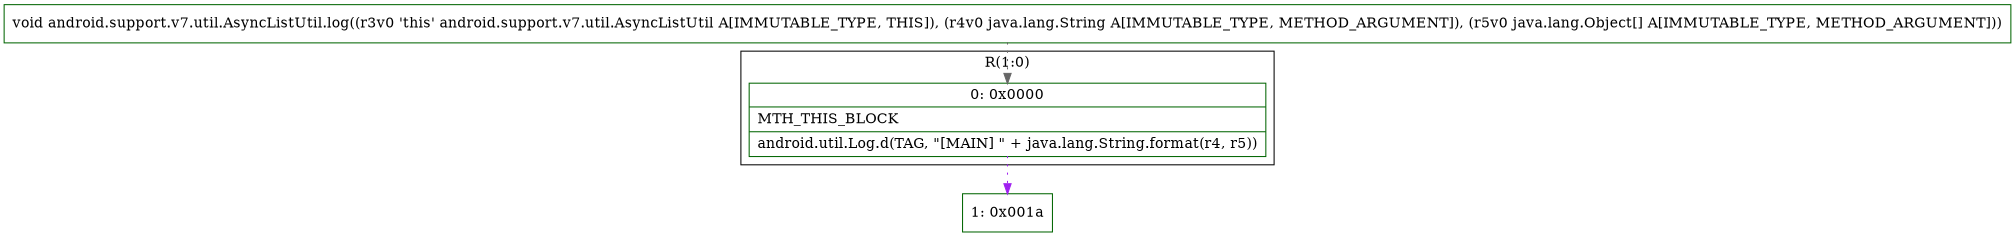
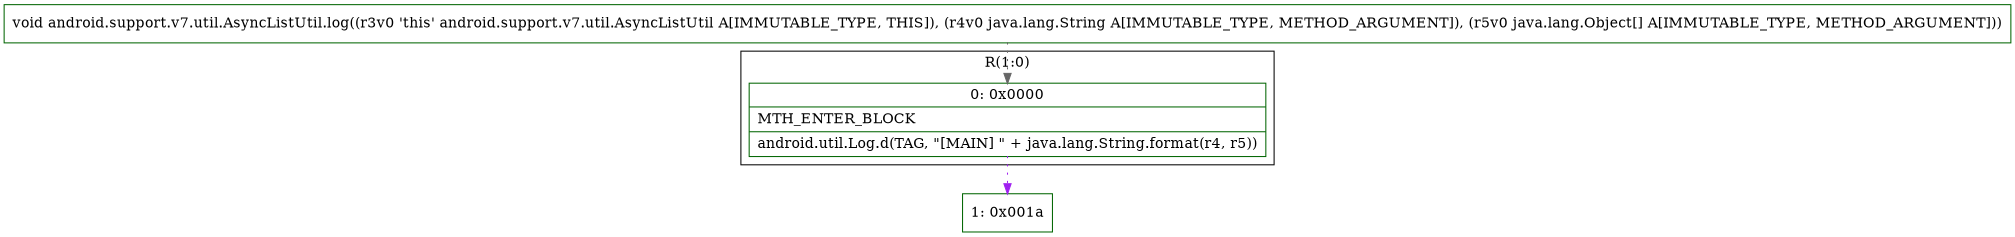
(828, 119) -> (837, 119)
